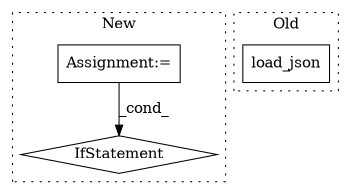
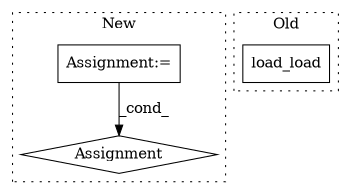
(286, 64) -> (286, 64)
(119, 155) -> (119, 155)
